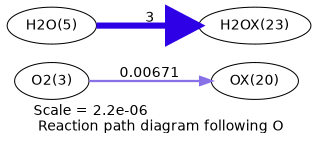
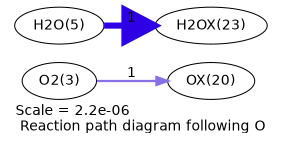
(148, 18) -> (130, 18)
(148, 73) -> (130, 73)
